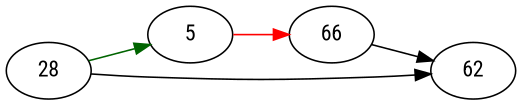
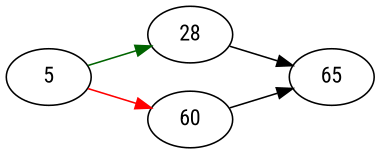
(332, 35) -> (190, 119)
(112, 55) -> (112, 58)
(473, 71) -> (332, 77)
